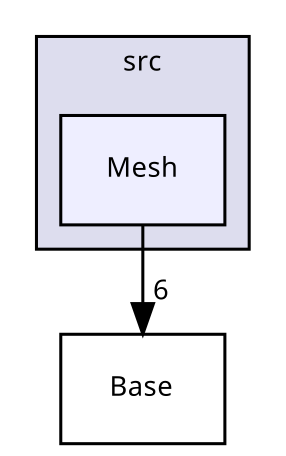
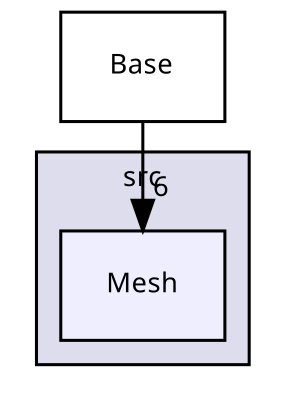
(143, 269) -> (143, 171)
